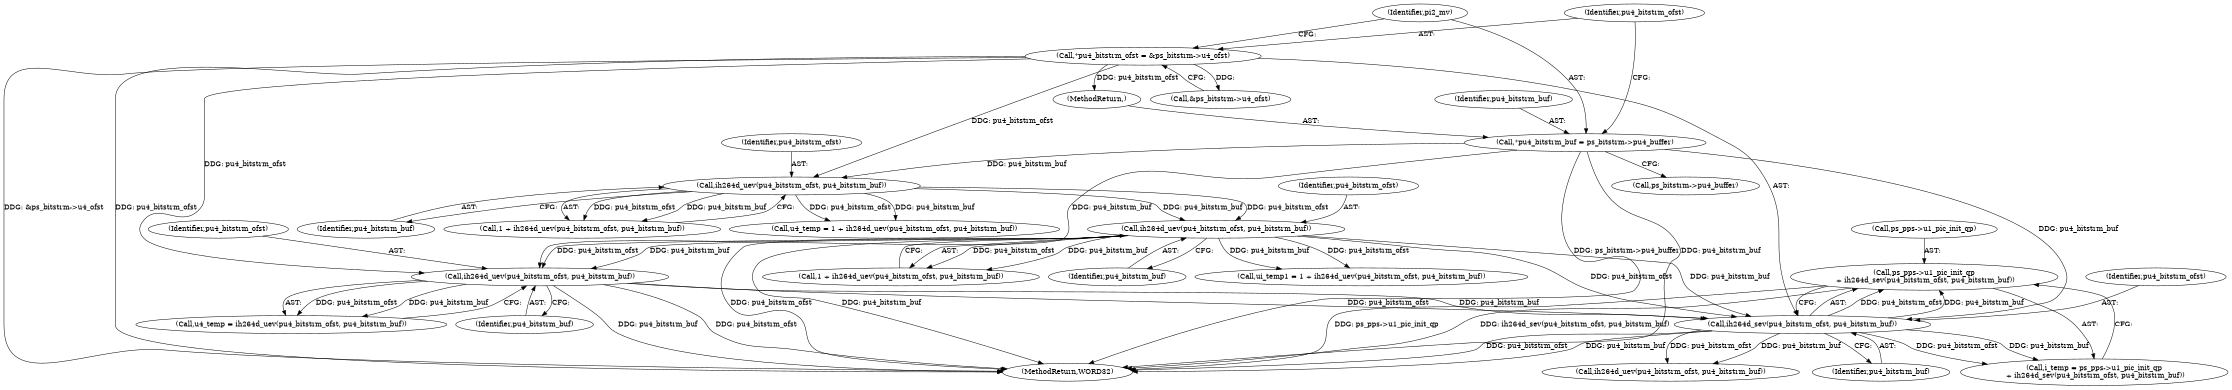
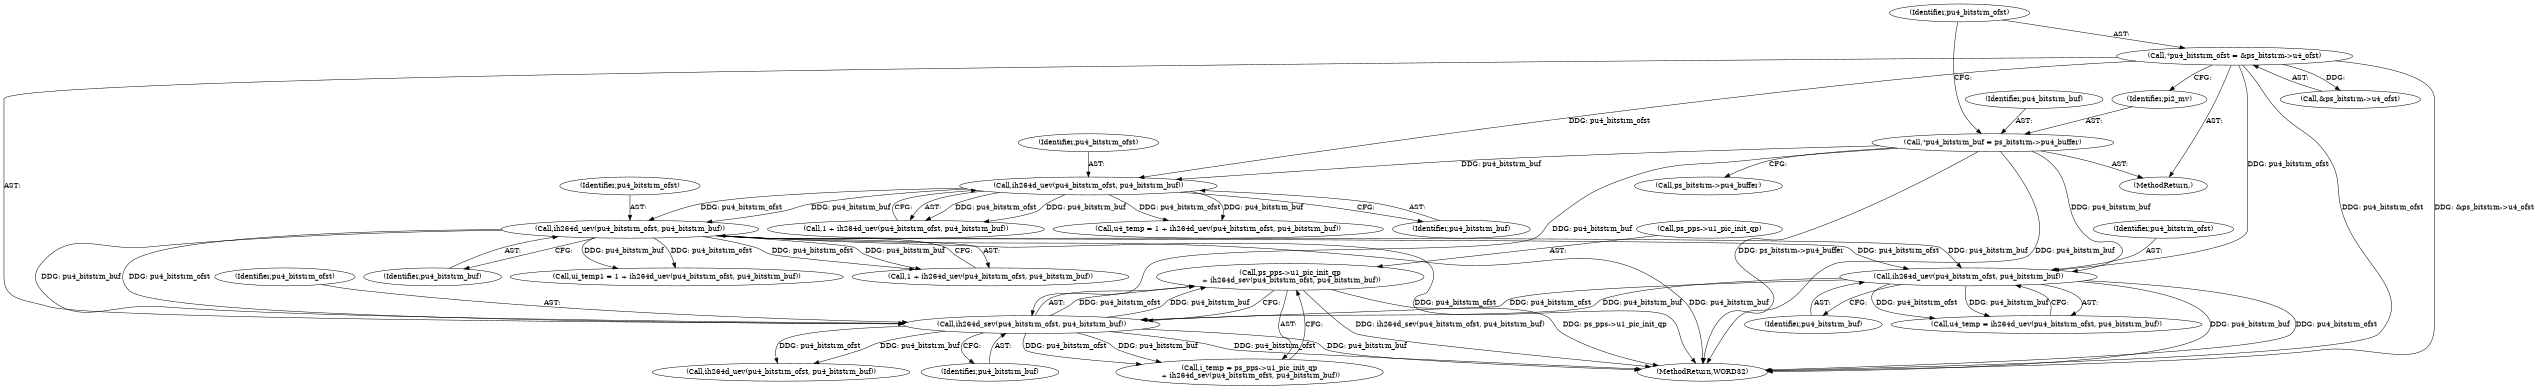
(1291, 33) -> (2192, 75)
(1138, 78) -> (2216, 121)
(1198, 78) -> (2302, 78)
(1305, 125) -> (2090, 162)
